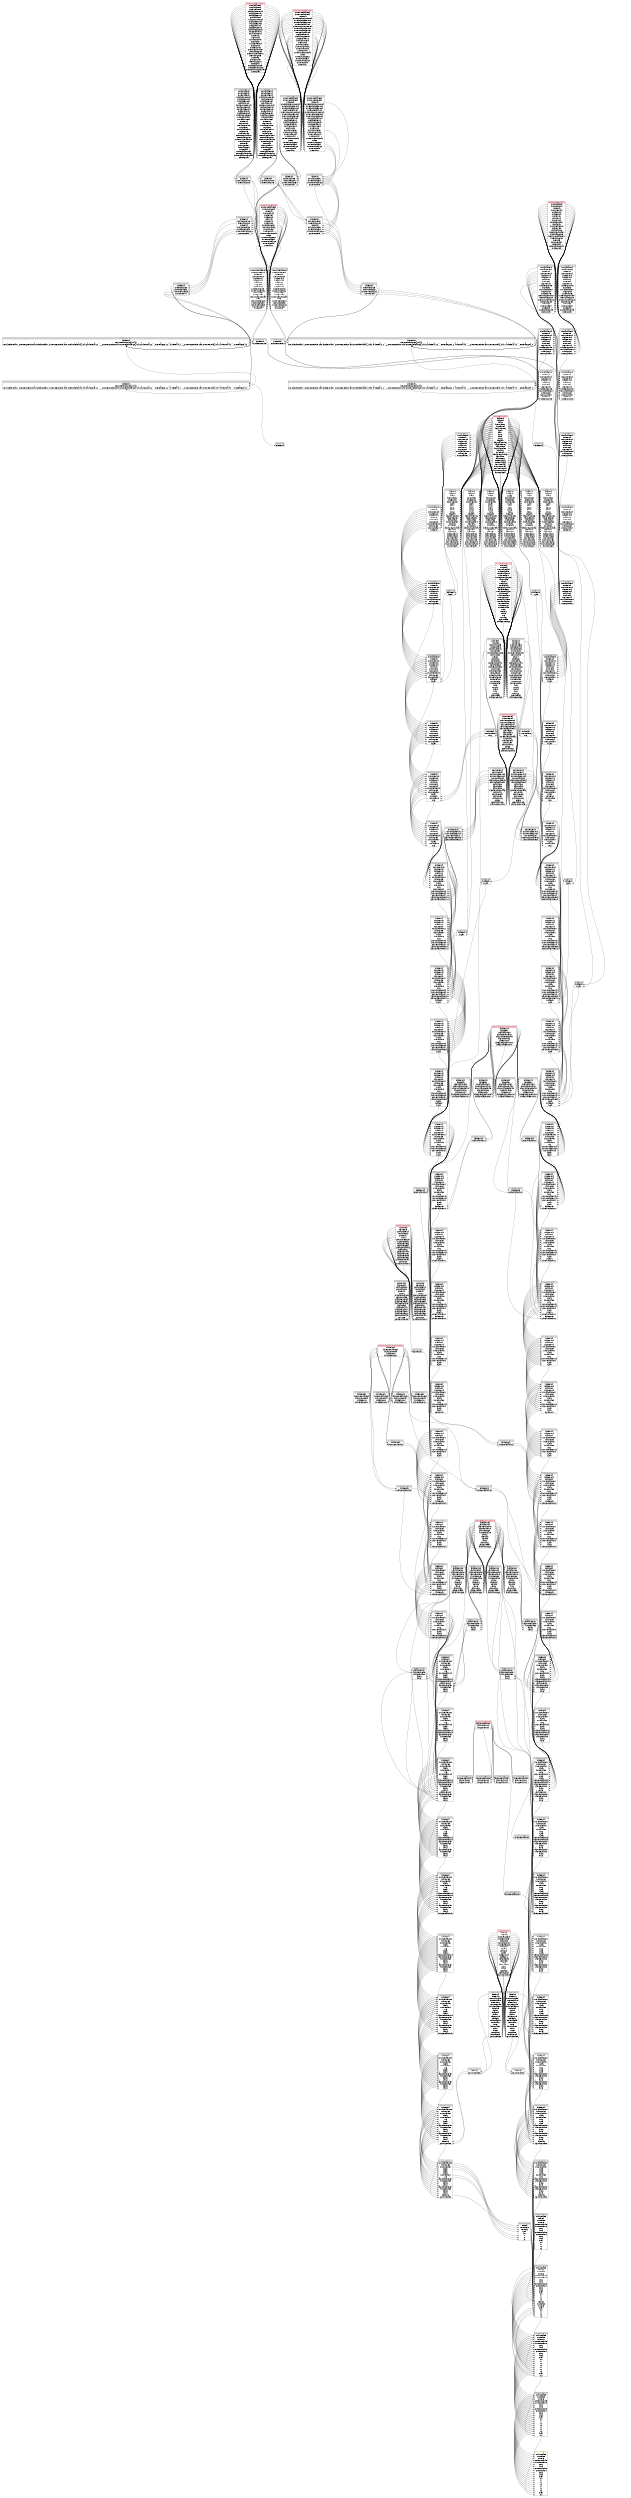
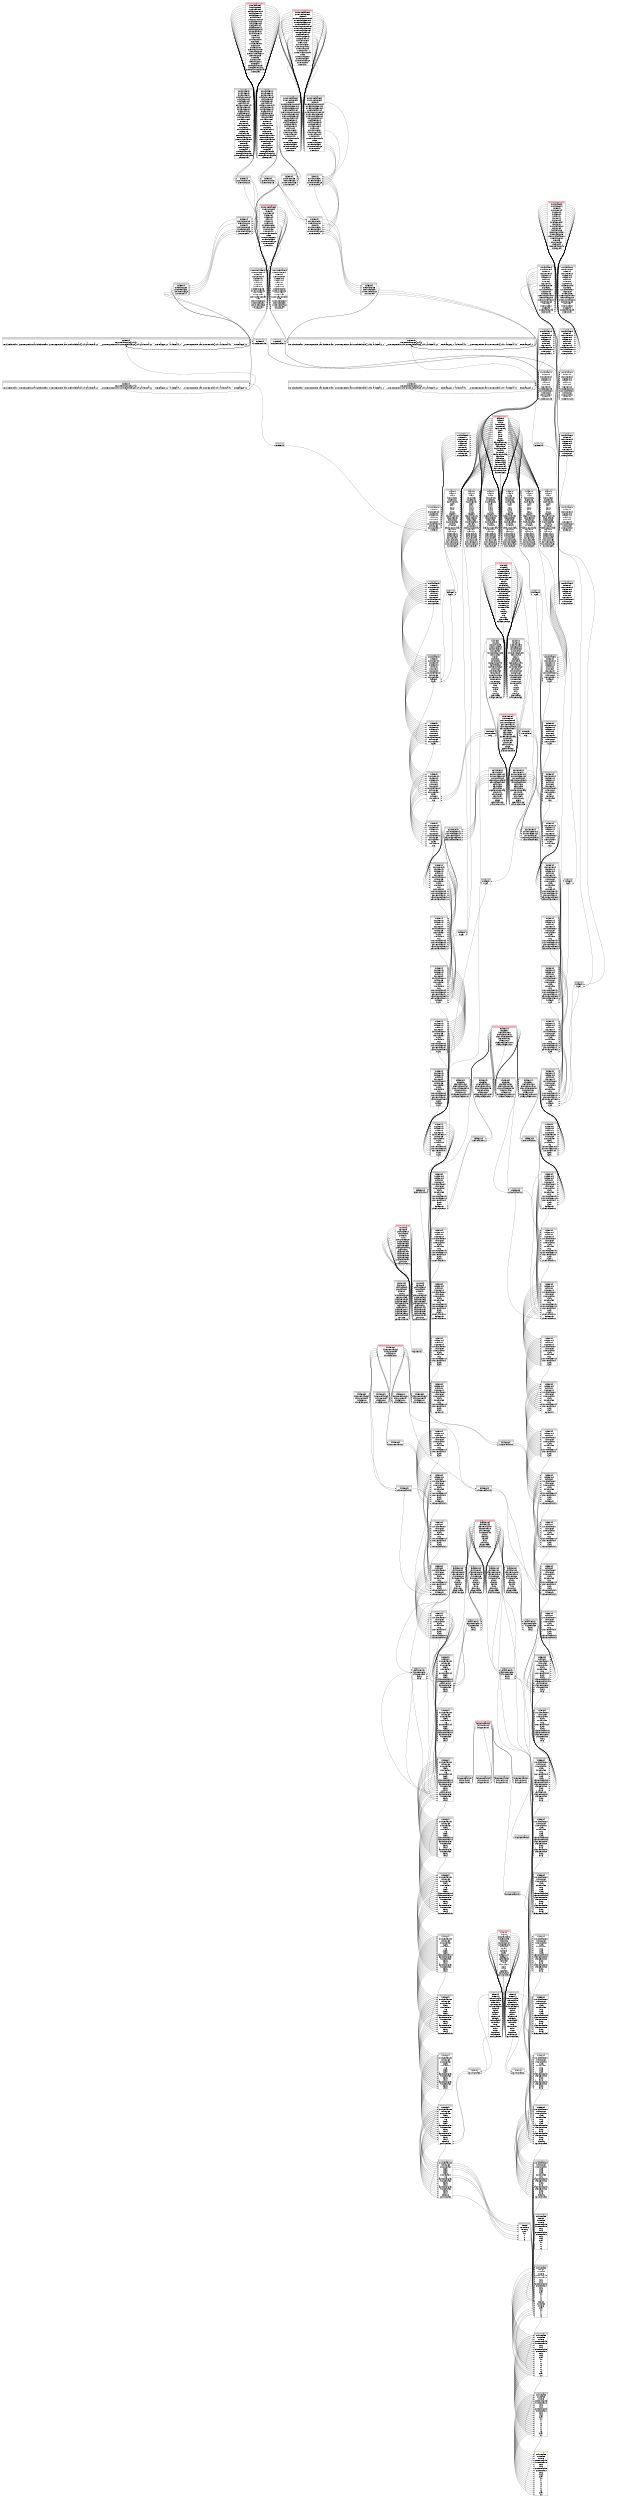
(500, 459) -> (500, 459)
none -> (355, 488)
(548, 520) -> (548, 520)
(434, 602) -> (434, 602)
(495, 647) -> (495, 647)
(541, 2340) -> (541, 2340)
